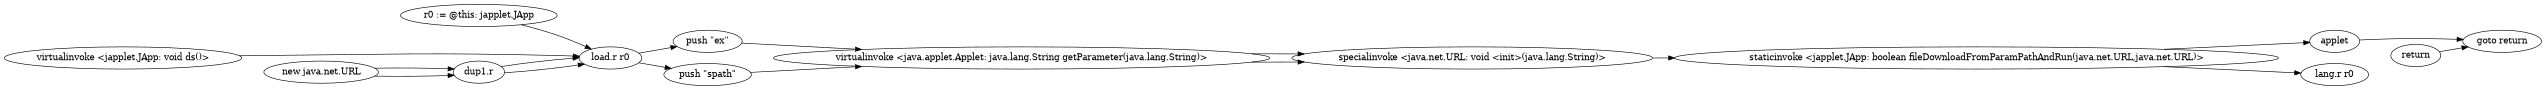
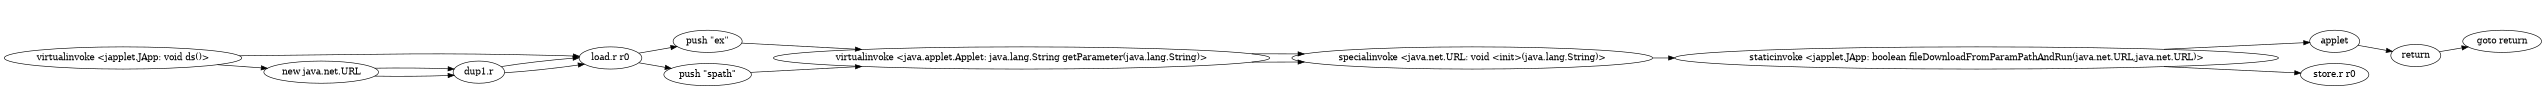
(479, 15) -> none
(2408, 39) -> (2372, 48)
none -> (239, 66)
(2335, 75) -> (2335, 75)
